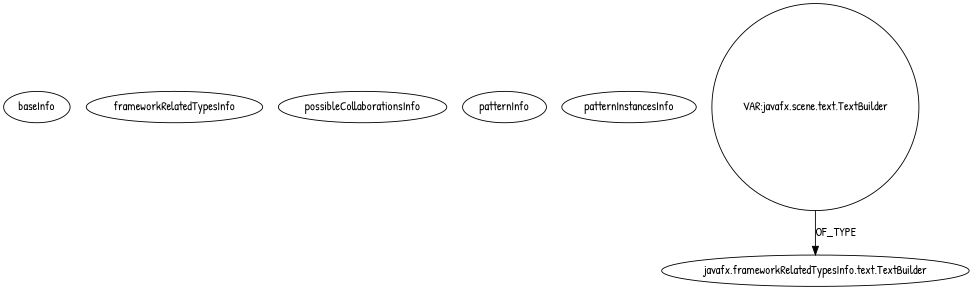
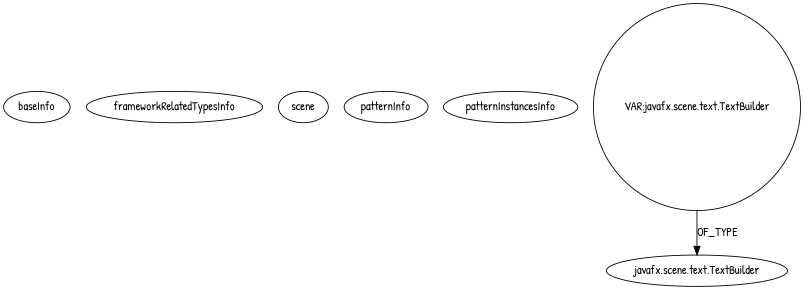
(363, 107) -> (303, 107)
(815, 271) -> (697, 271)
